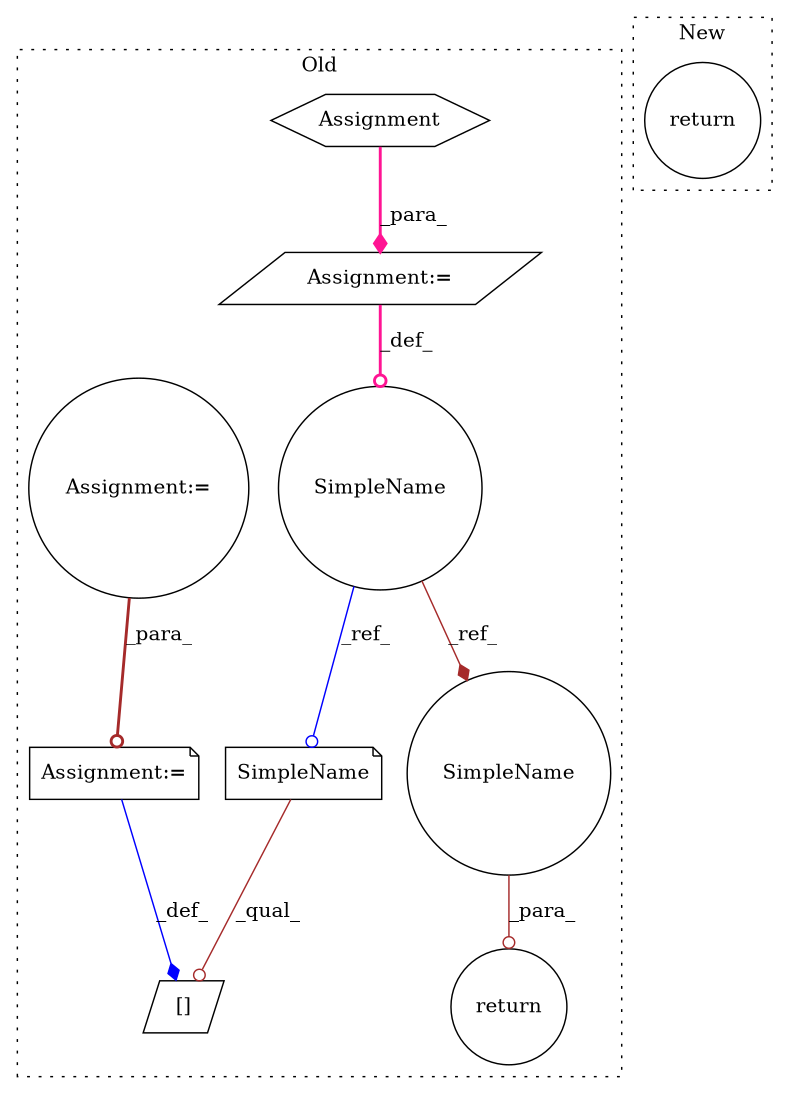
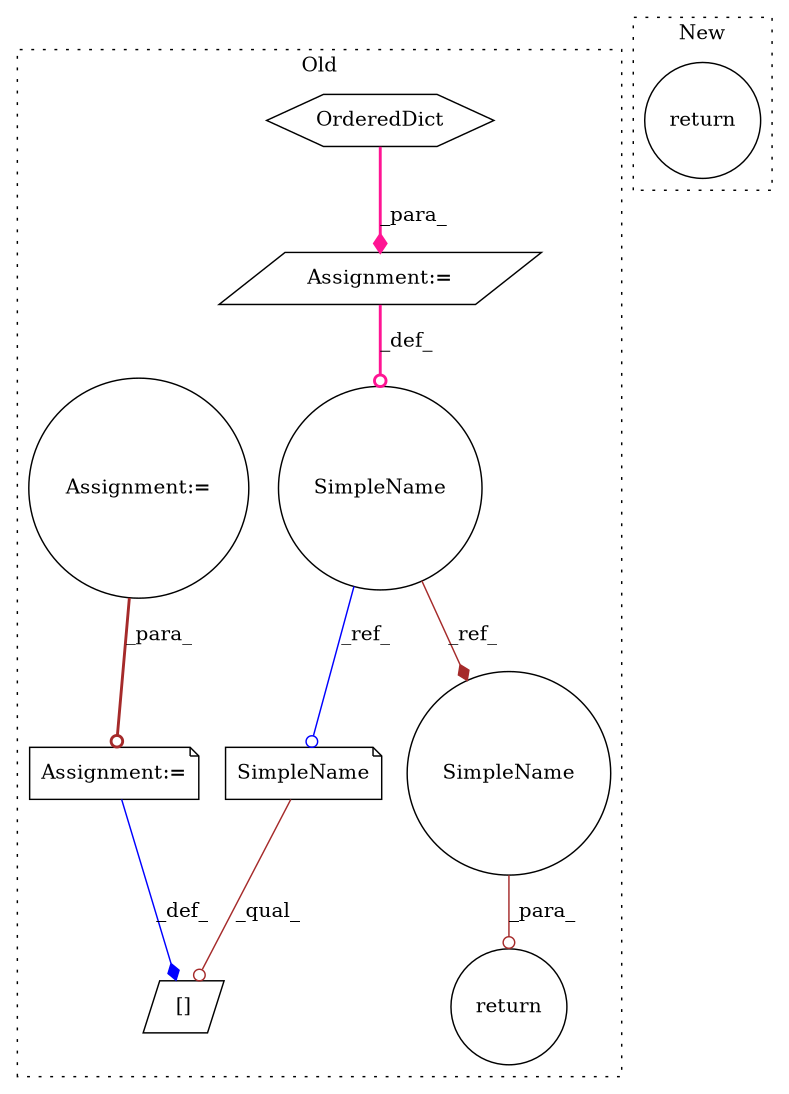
(380, 120) -> (380, 120)
